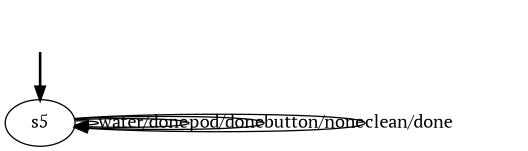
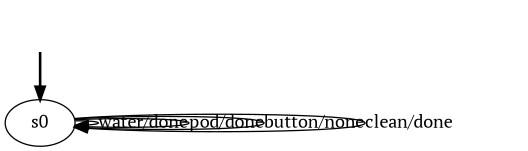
(40, 123) -> (40, 123)
